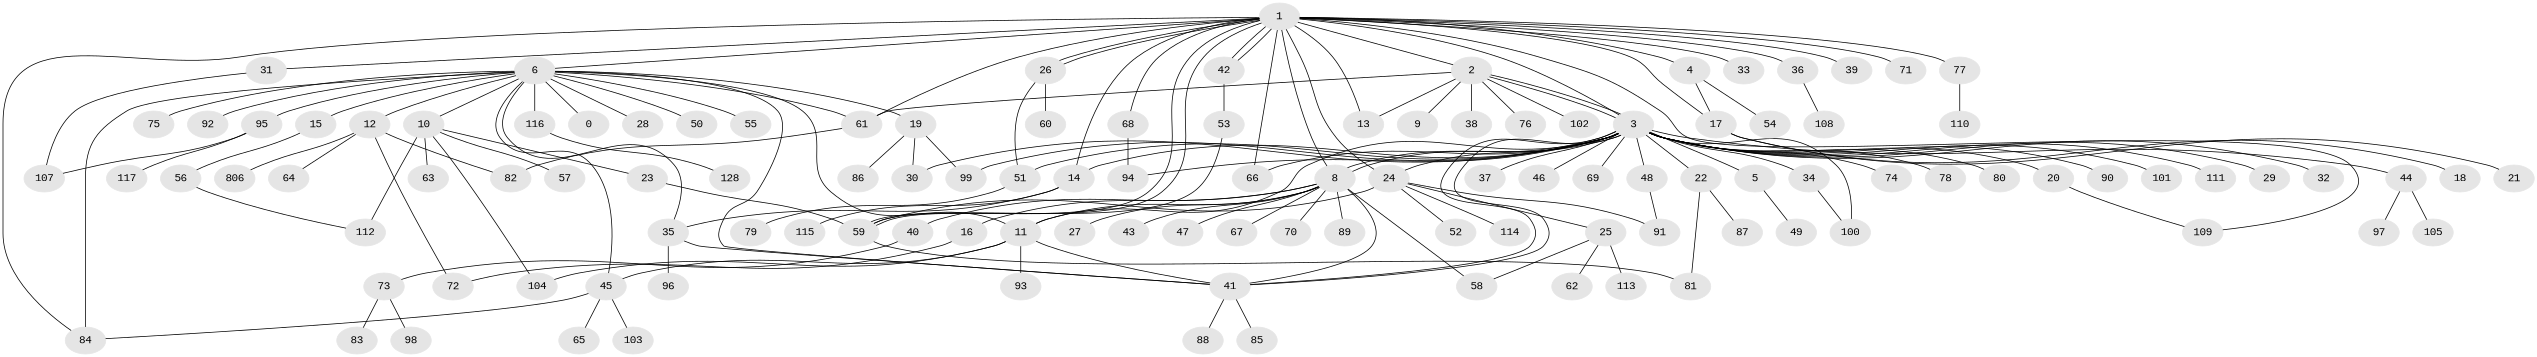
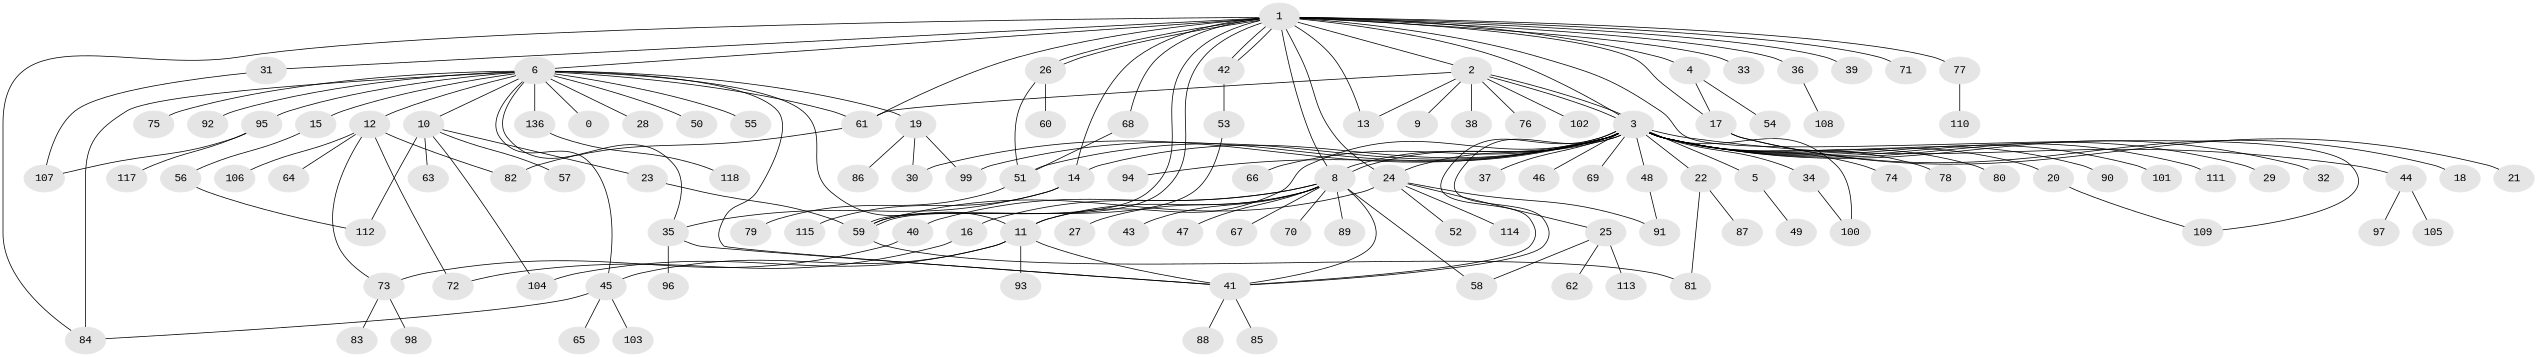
(1266, 98) -> none
(535, 124) -> (535, 124)
(1128, 154) -> (1065, 156)
(235, 178) -> (235, 178)
(730, 178) -> (730, 178)
none -> (333, 211)
